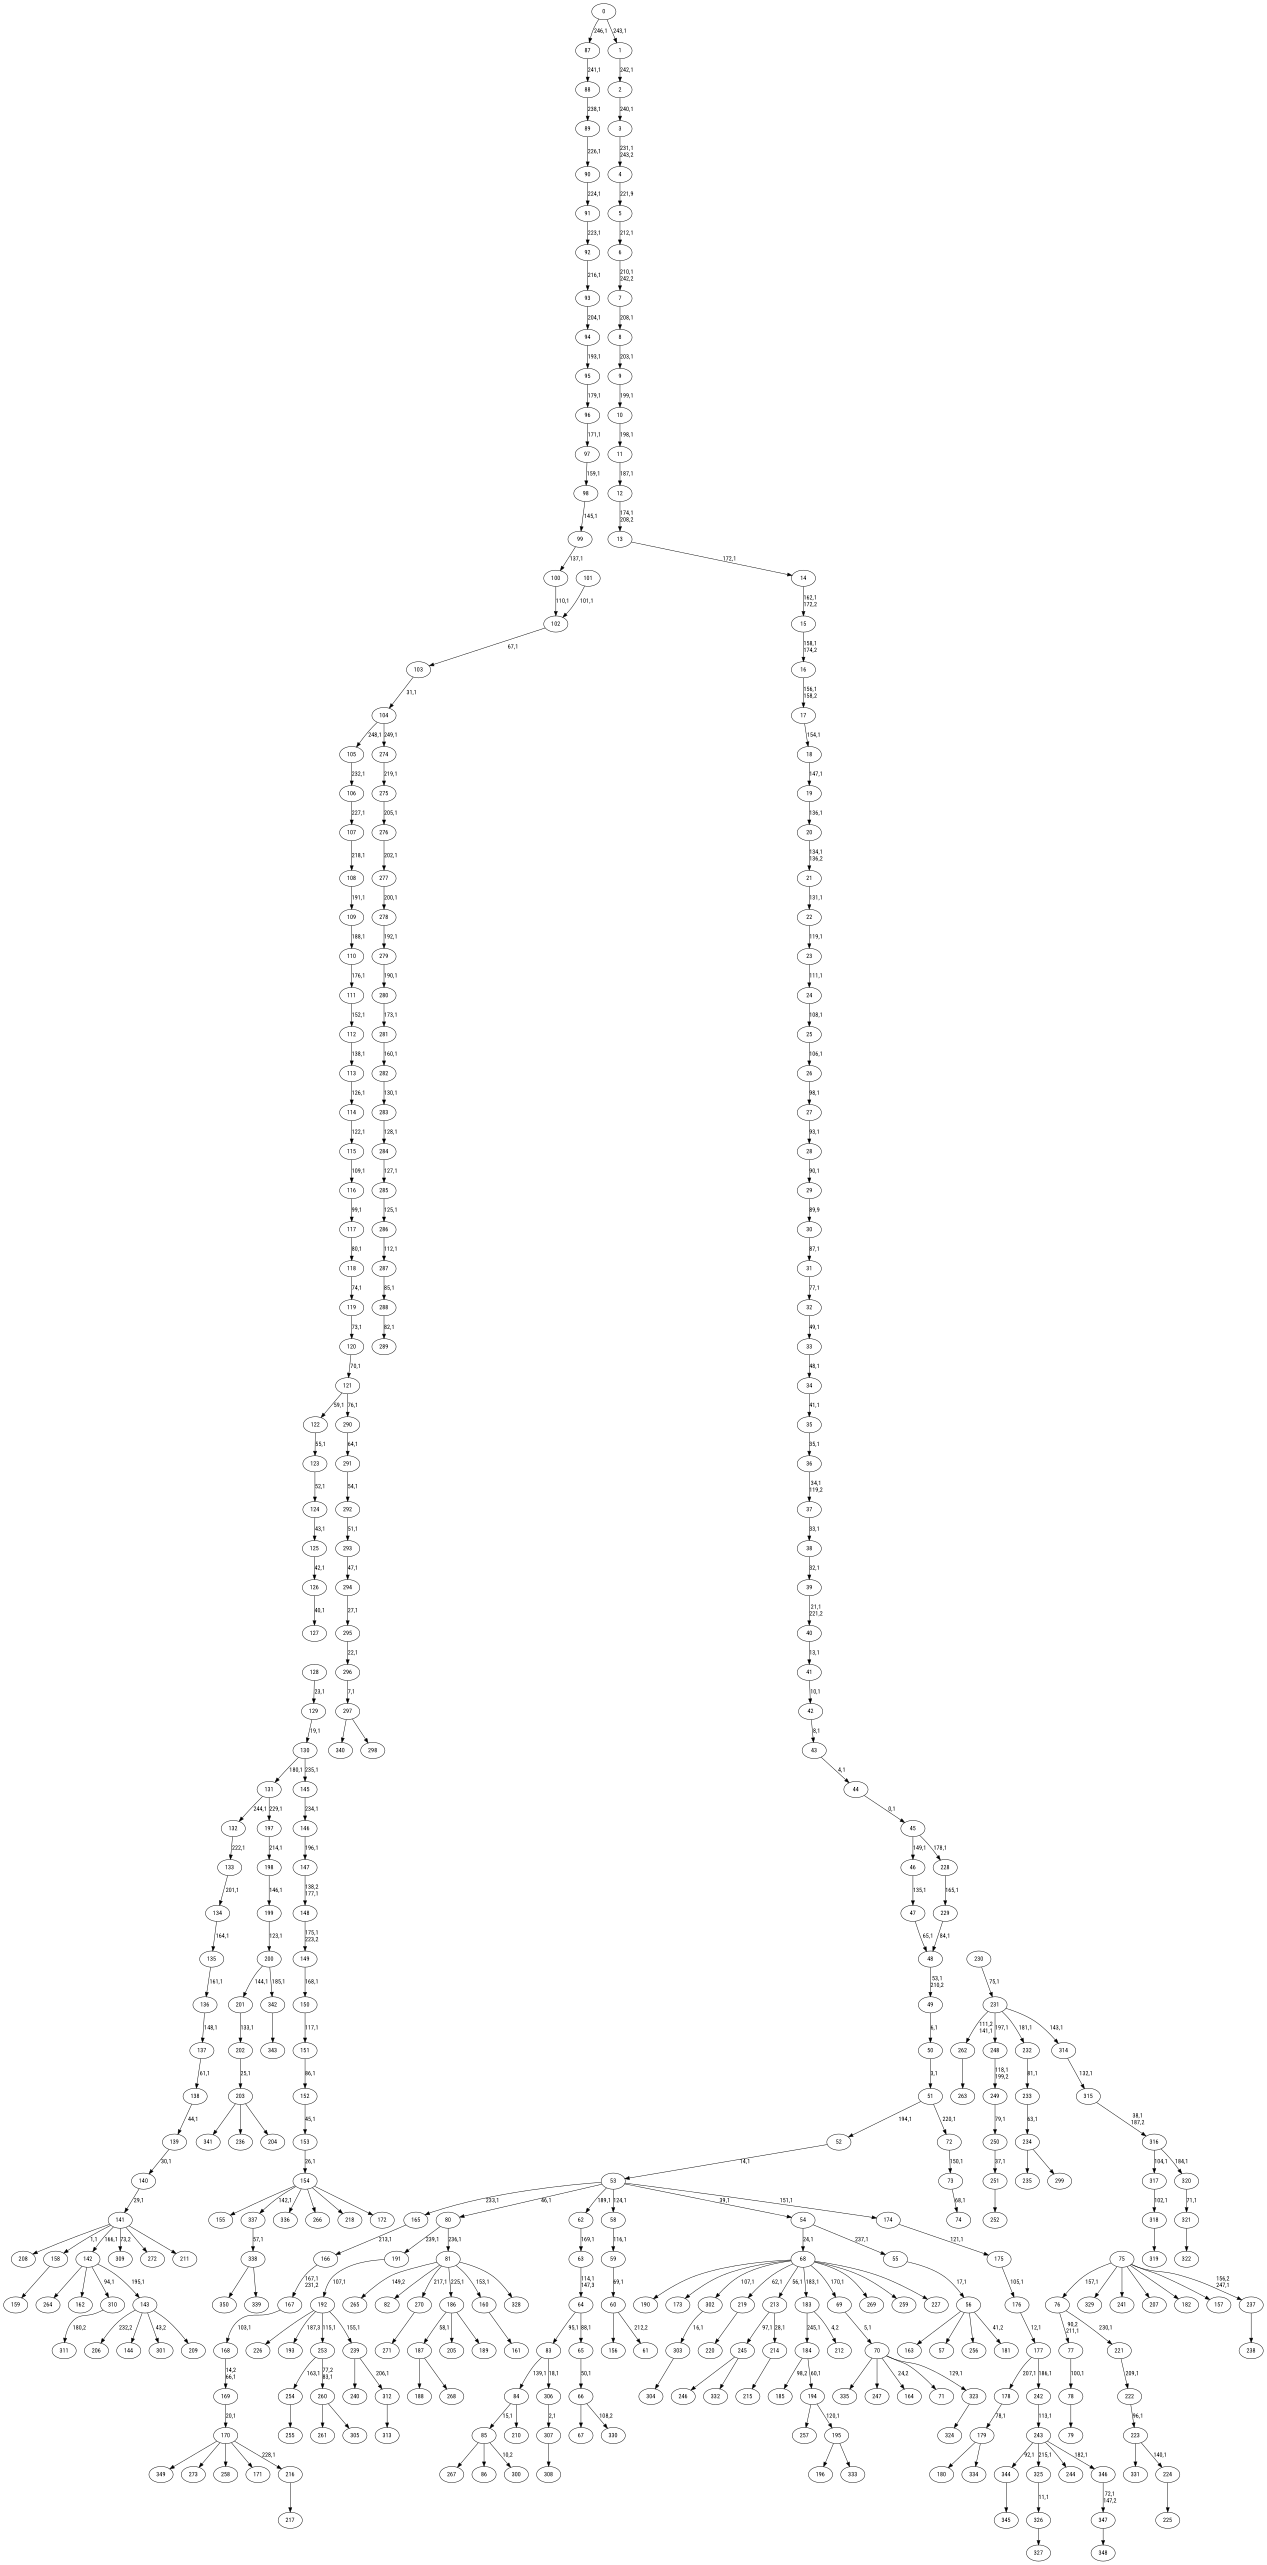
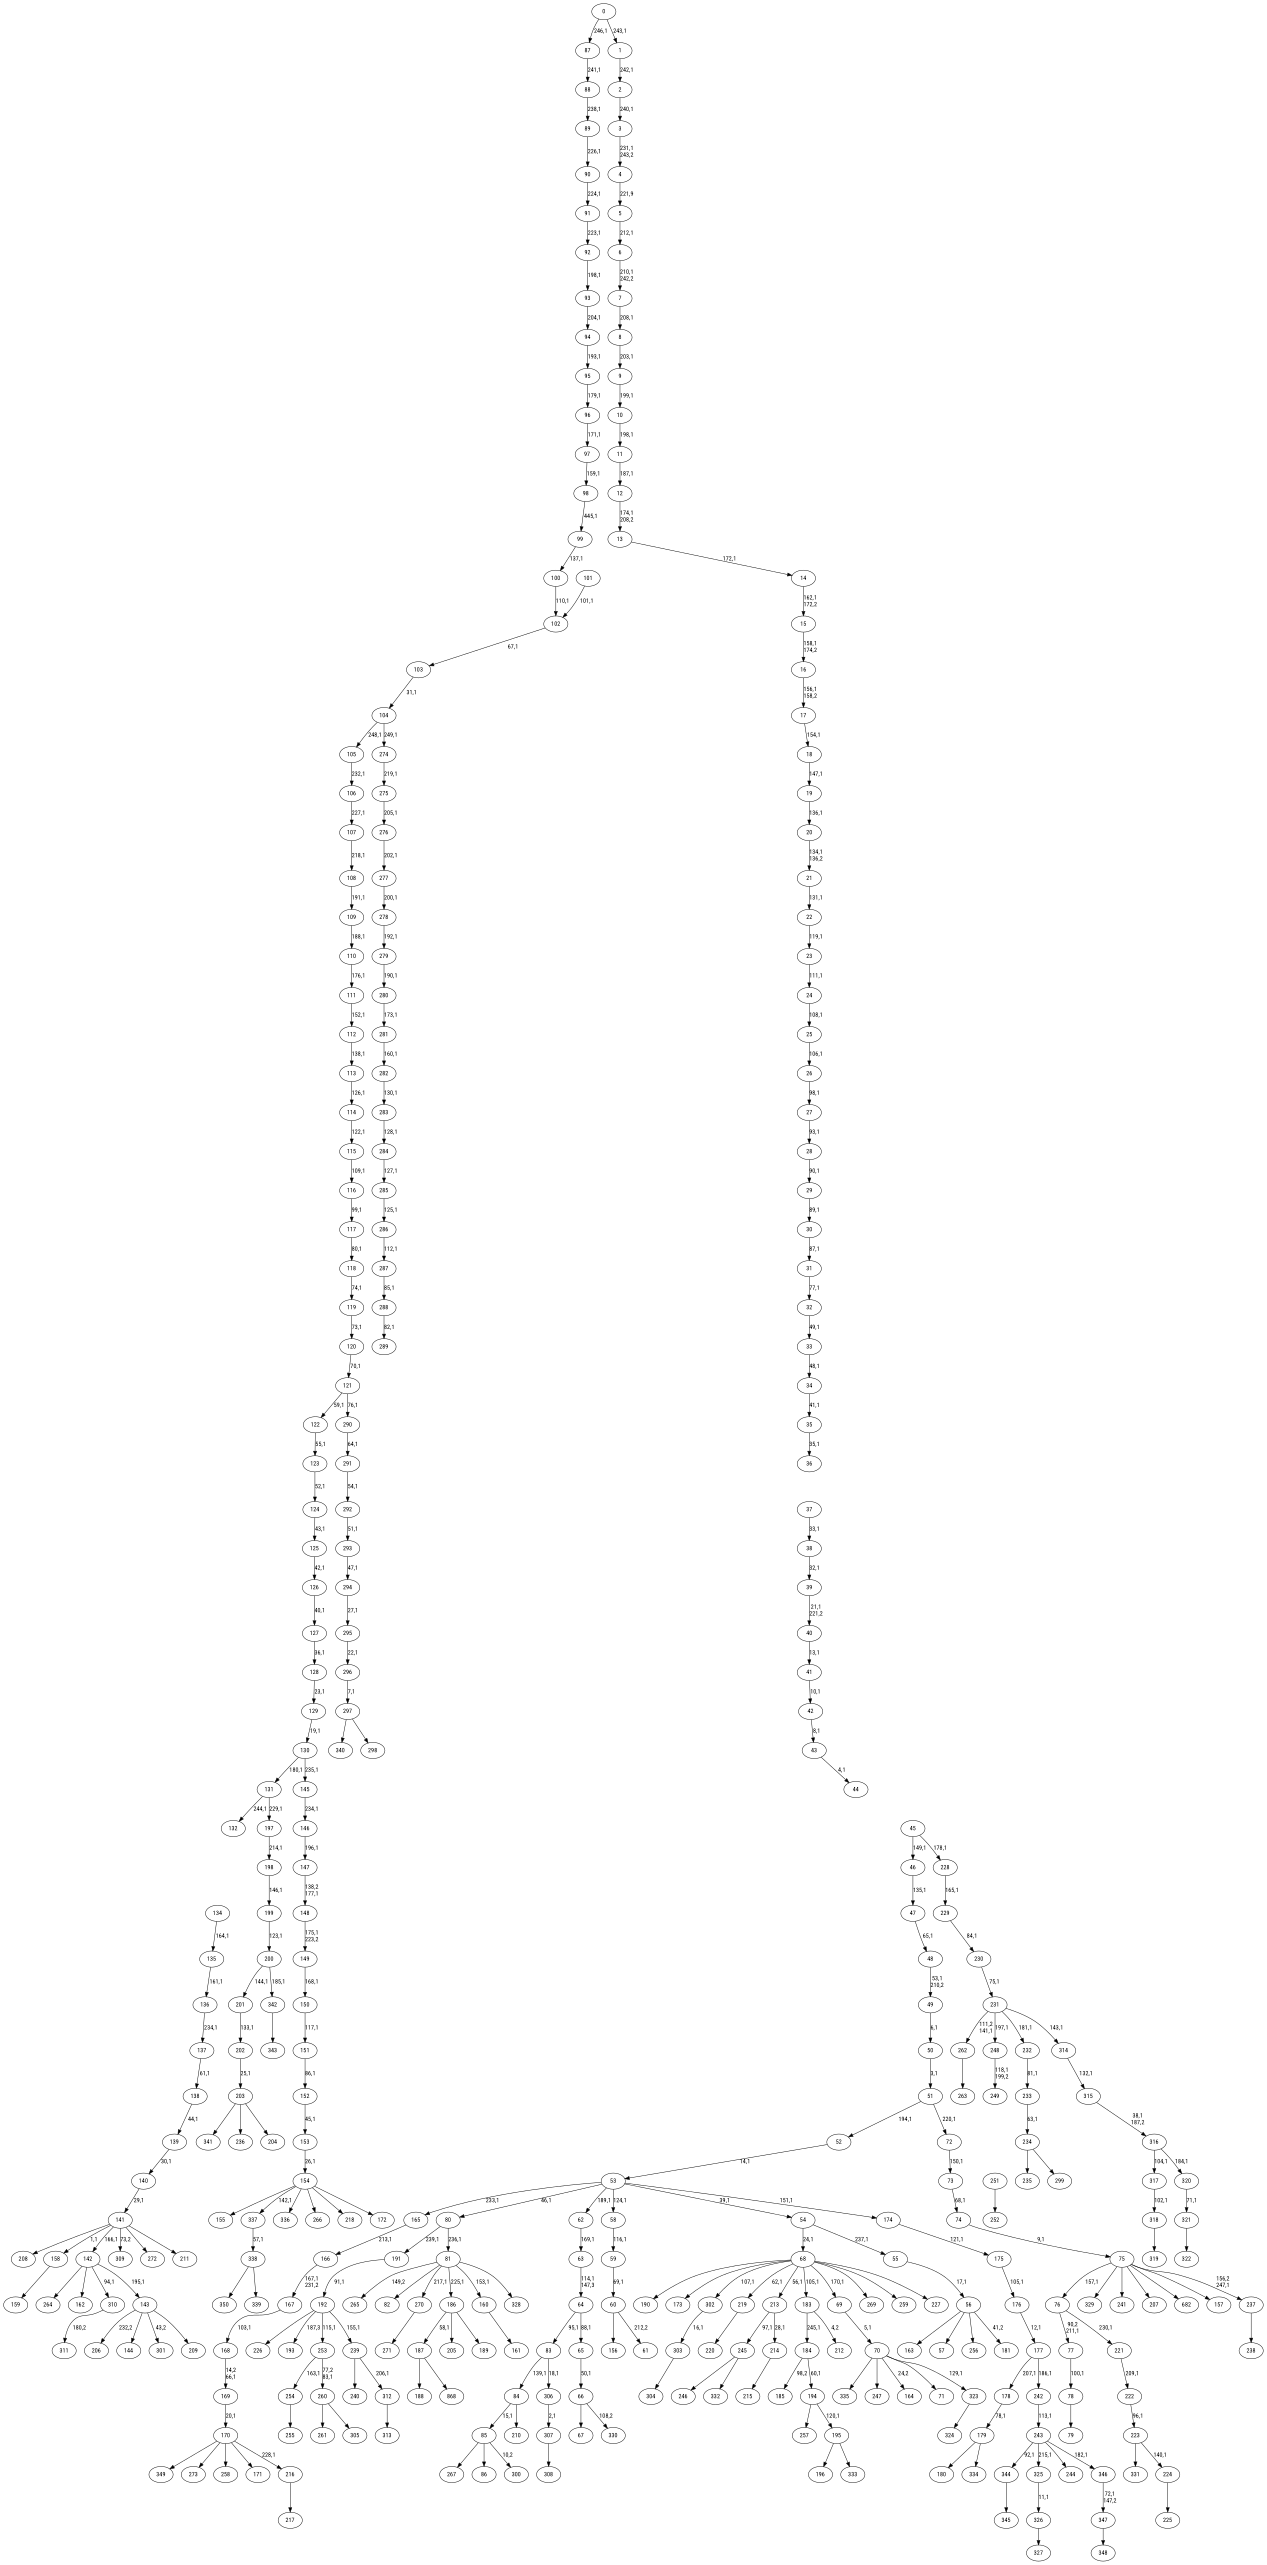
(595, 275) -> (595, 275)
(591, 516) -> (591, 516)
(815, 1210) -> (815, 1210)
(809, 1484) -> none
none -> (314, 1651)
(883, 1808) -> none
(230, 1868) -> none
(939, 1934) -> (961, 1934)
(211, 2028) -> (211, 2028)
(995, 2142) -> none
none -> (1037, 2243)
(340, 2282) -> (340, 2282)
(813, 2282) -> (813, 2282)
(1187, 2305) -> (1187, 2305)
(452, 2396) -> (452, 2396)
